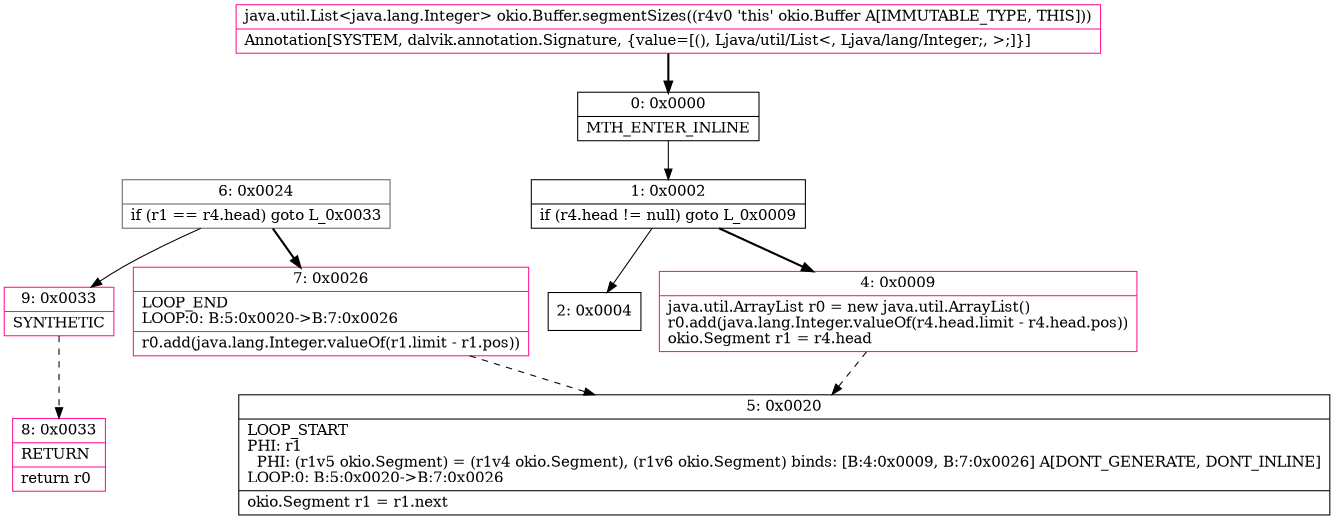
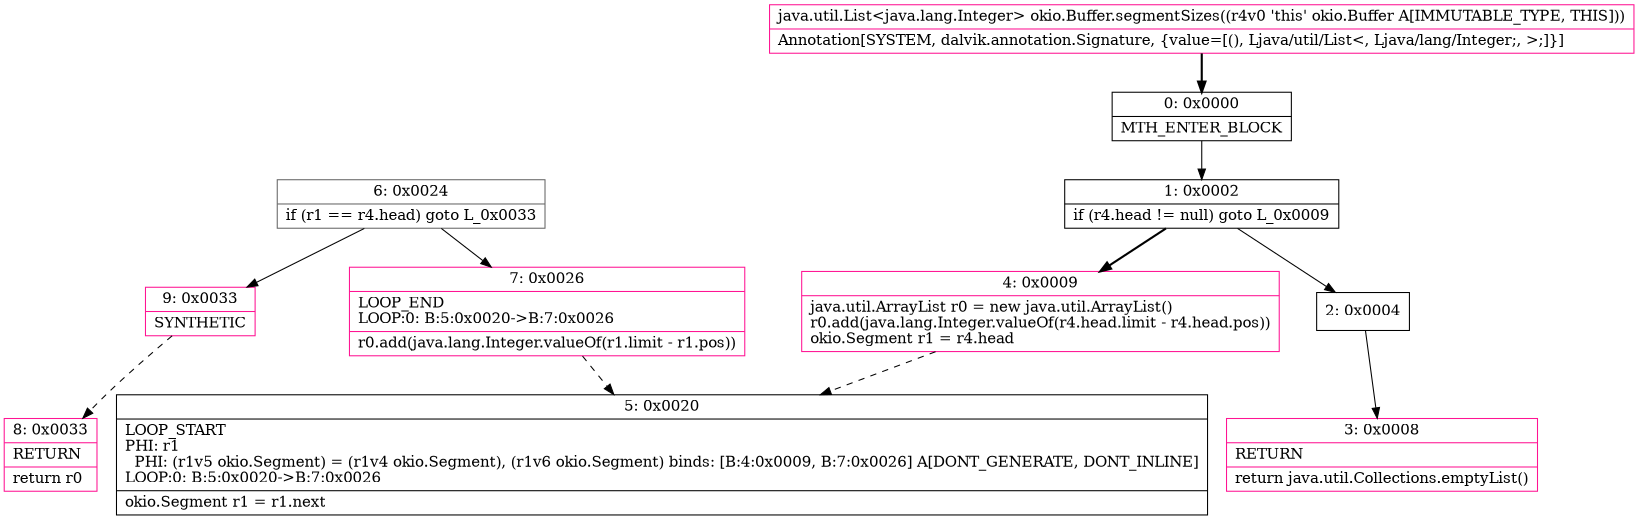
(668, 128) -> (1202, 128)
(283, 243) -> (462, 245)
none -> (1382, 455)
